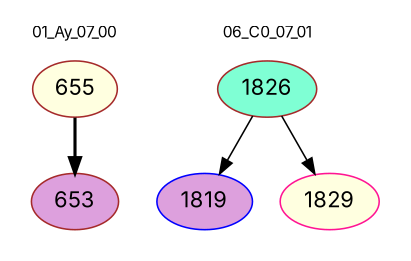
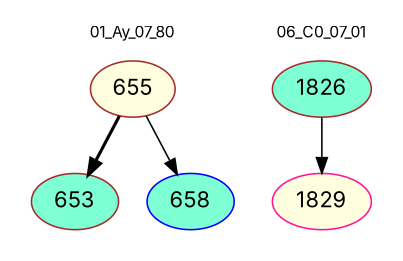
(75, 34) -> (133, 34)
(75, 202) -> (75, 202)
none -> (191, 202)
(205, 202) -> none
